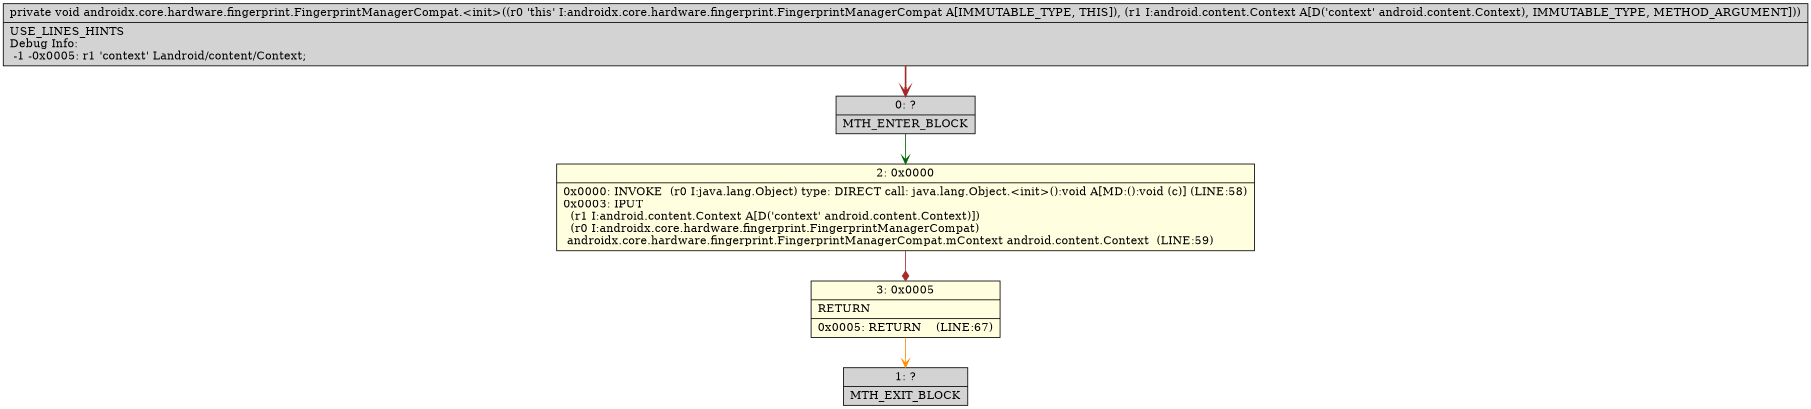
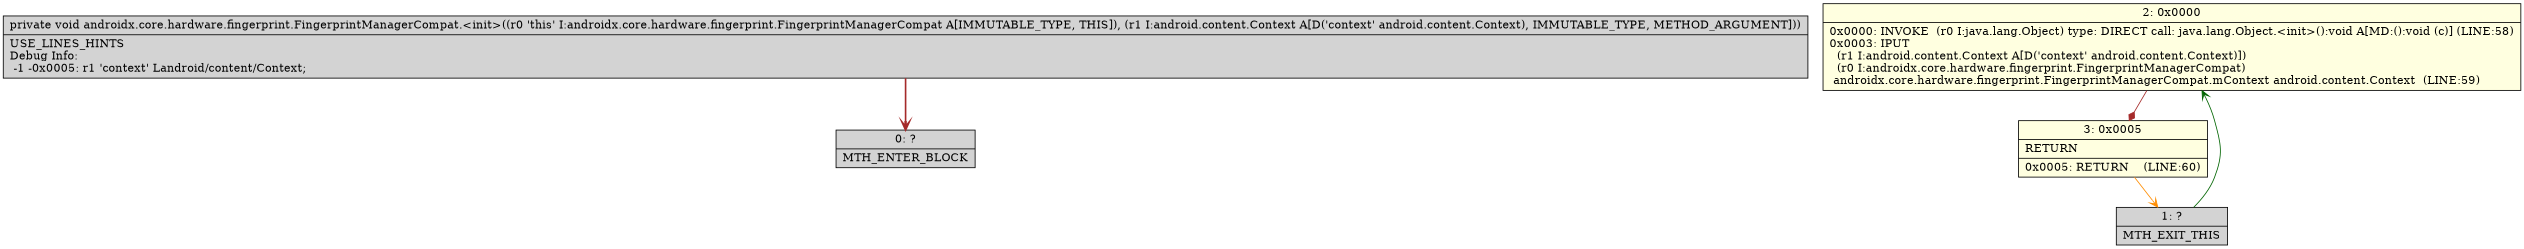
(906, 145) -> (2220, 155)
(906, 328) -> (2113, 167)
(906, 396) -> (2172, 235)
